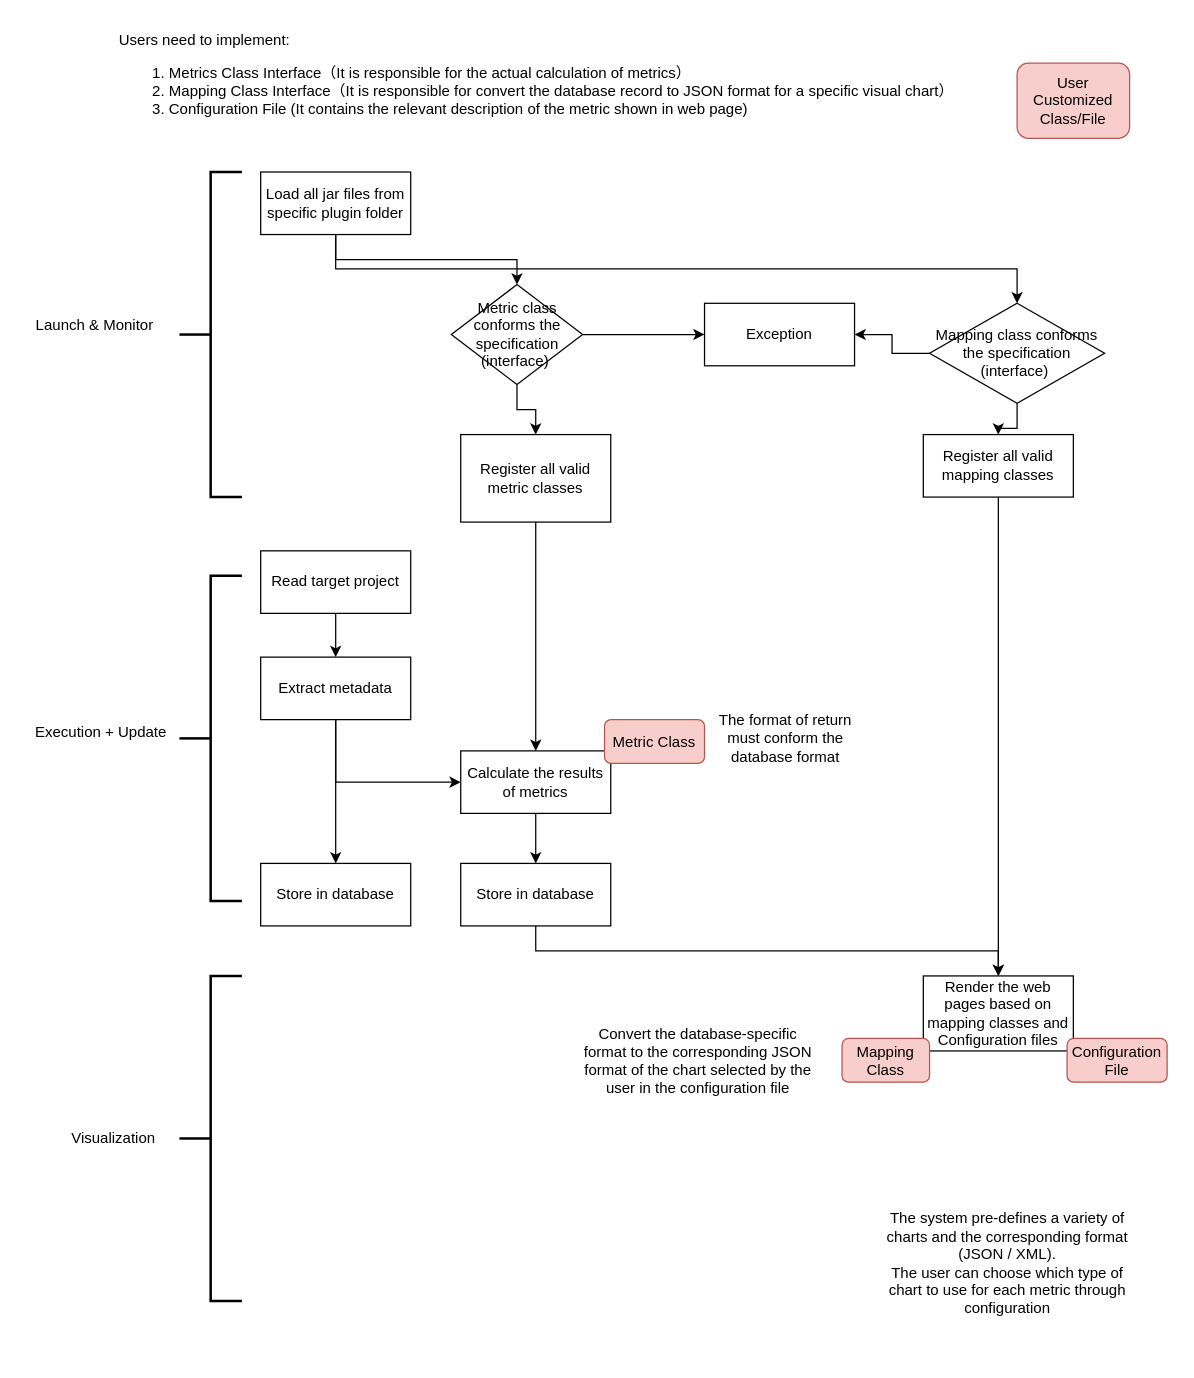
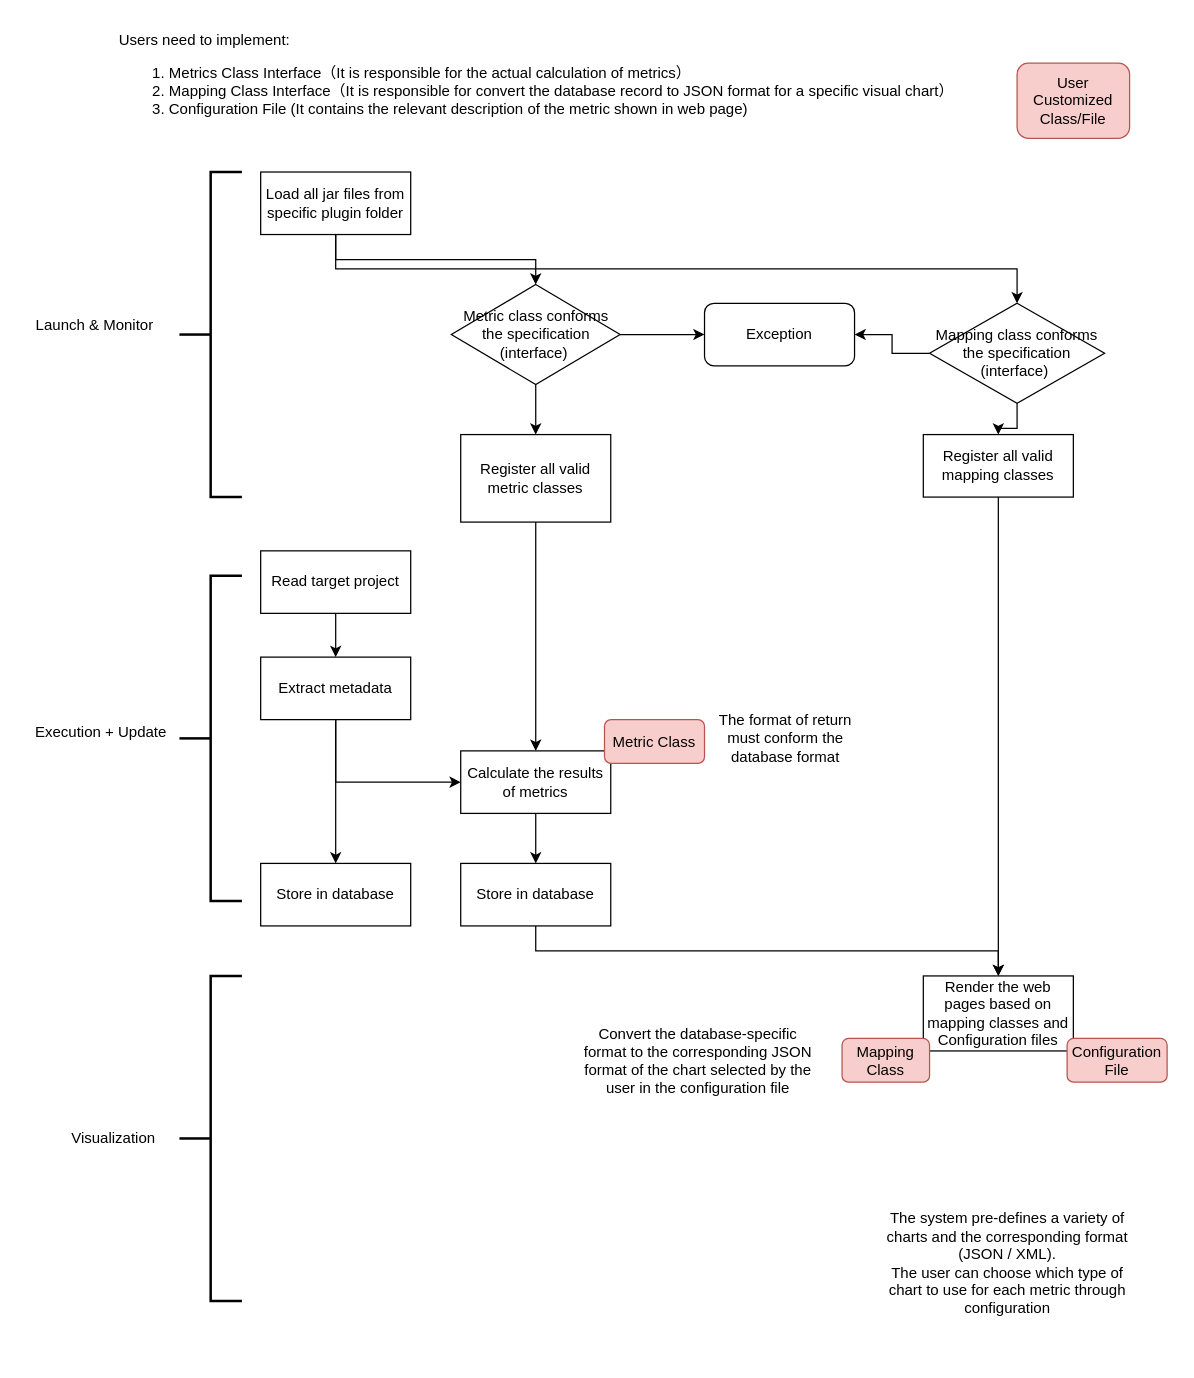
(517, 334) -> (536, 334)
(779, 334) -> (779, 334)
